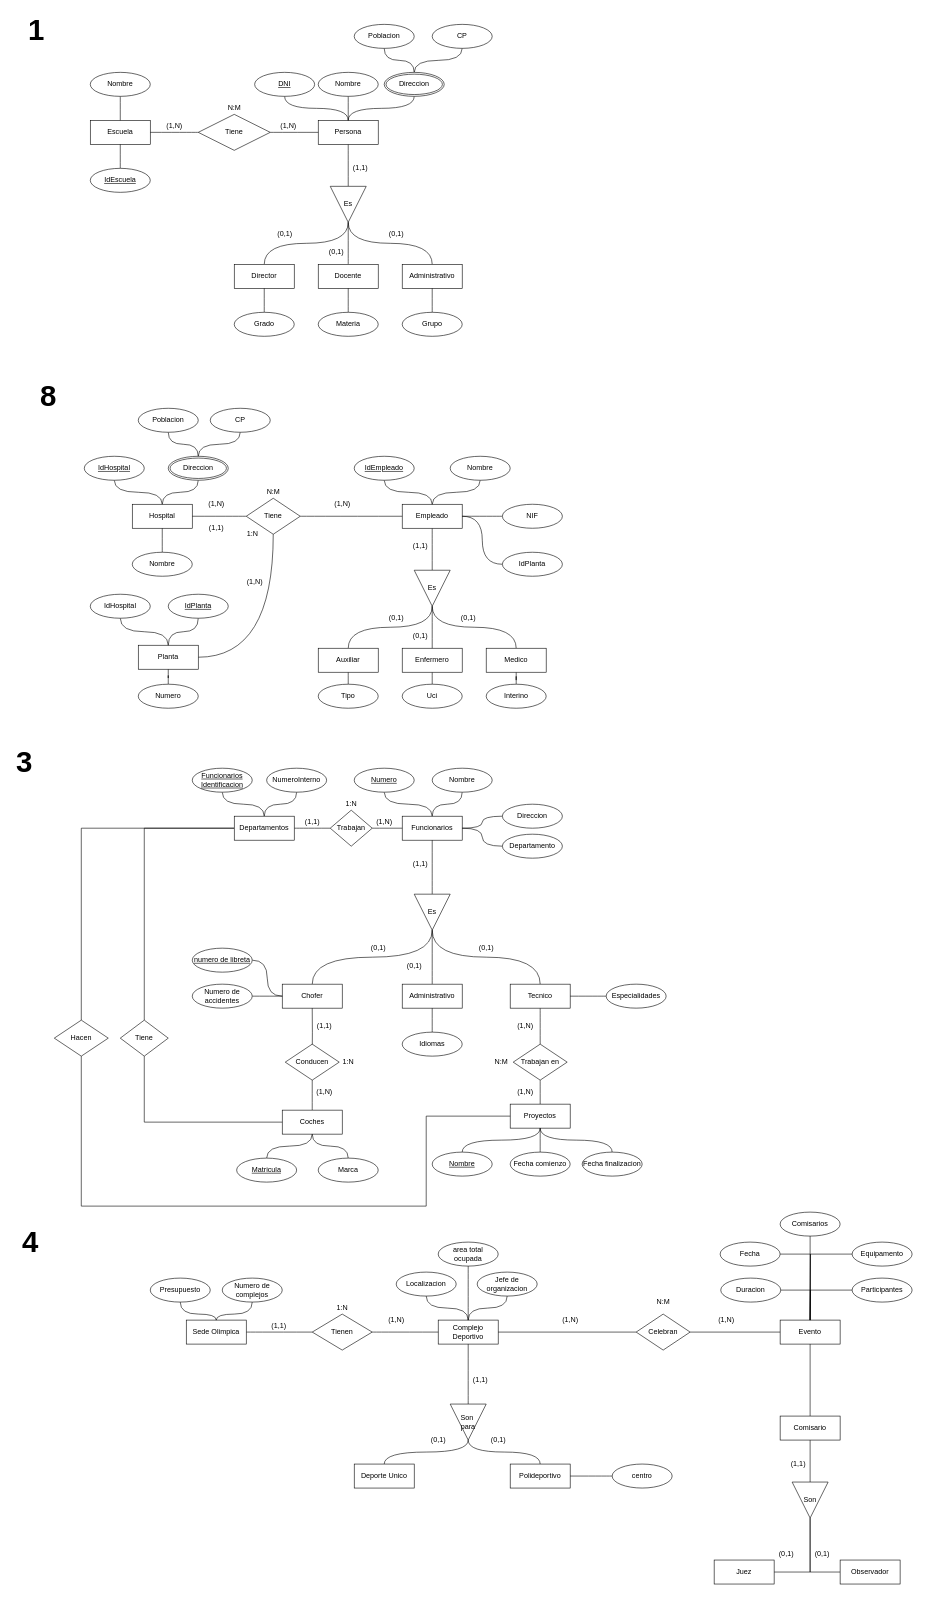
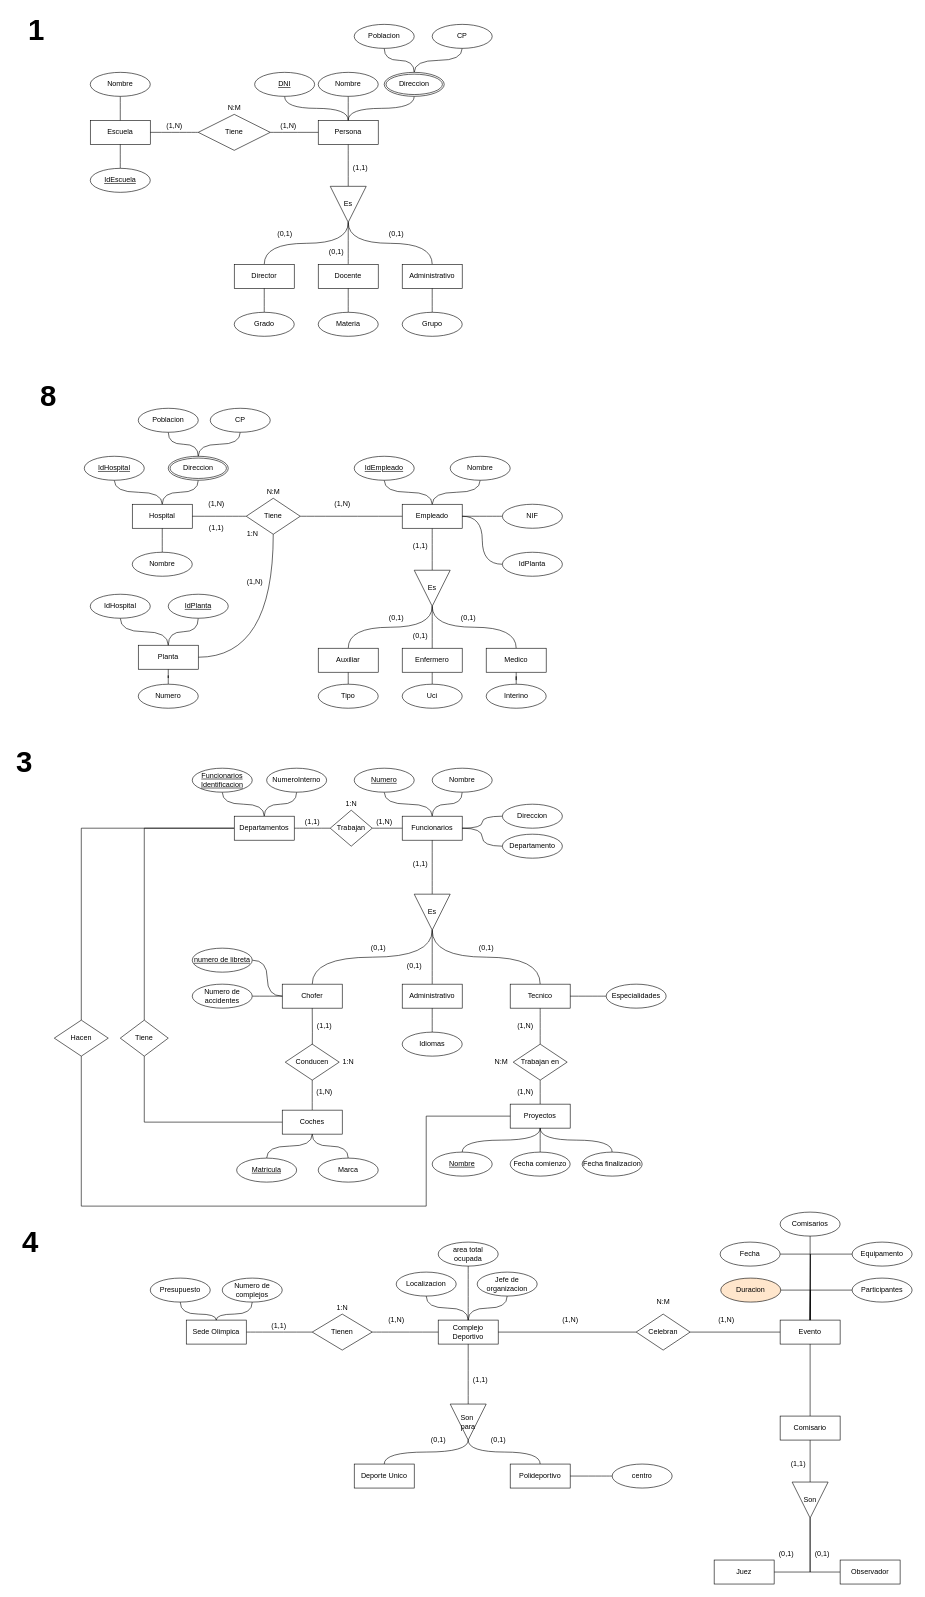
(751, 1290) -> (751, 1290)
